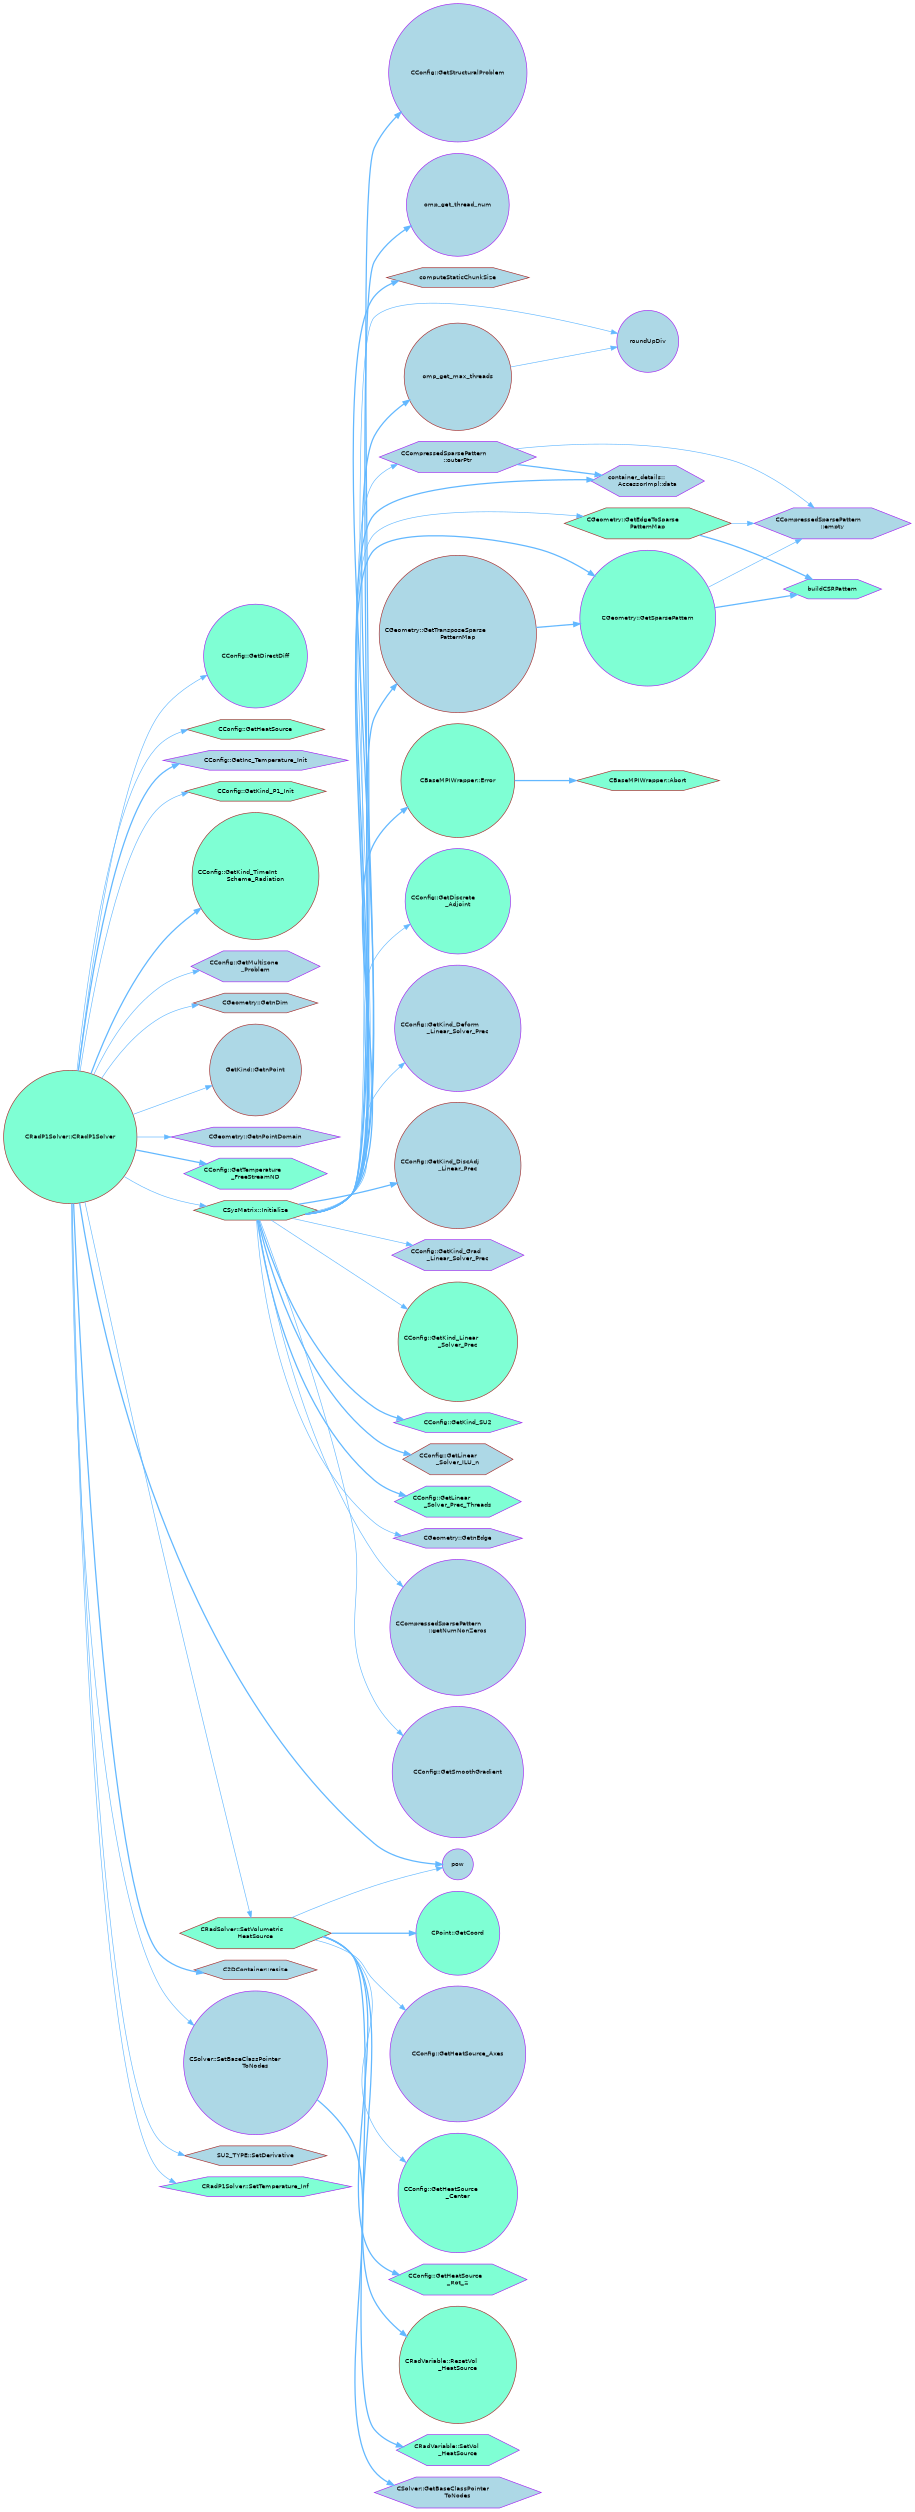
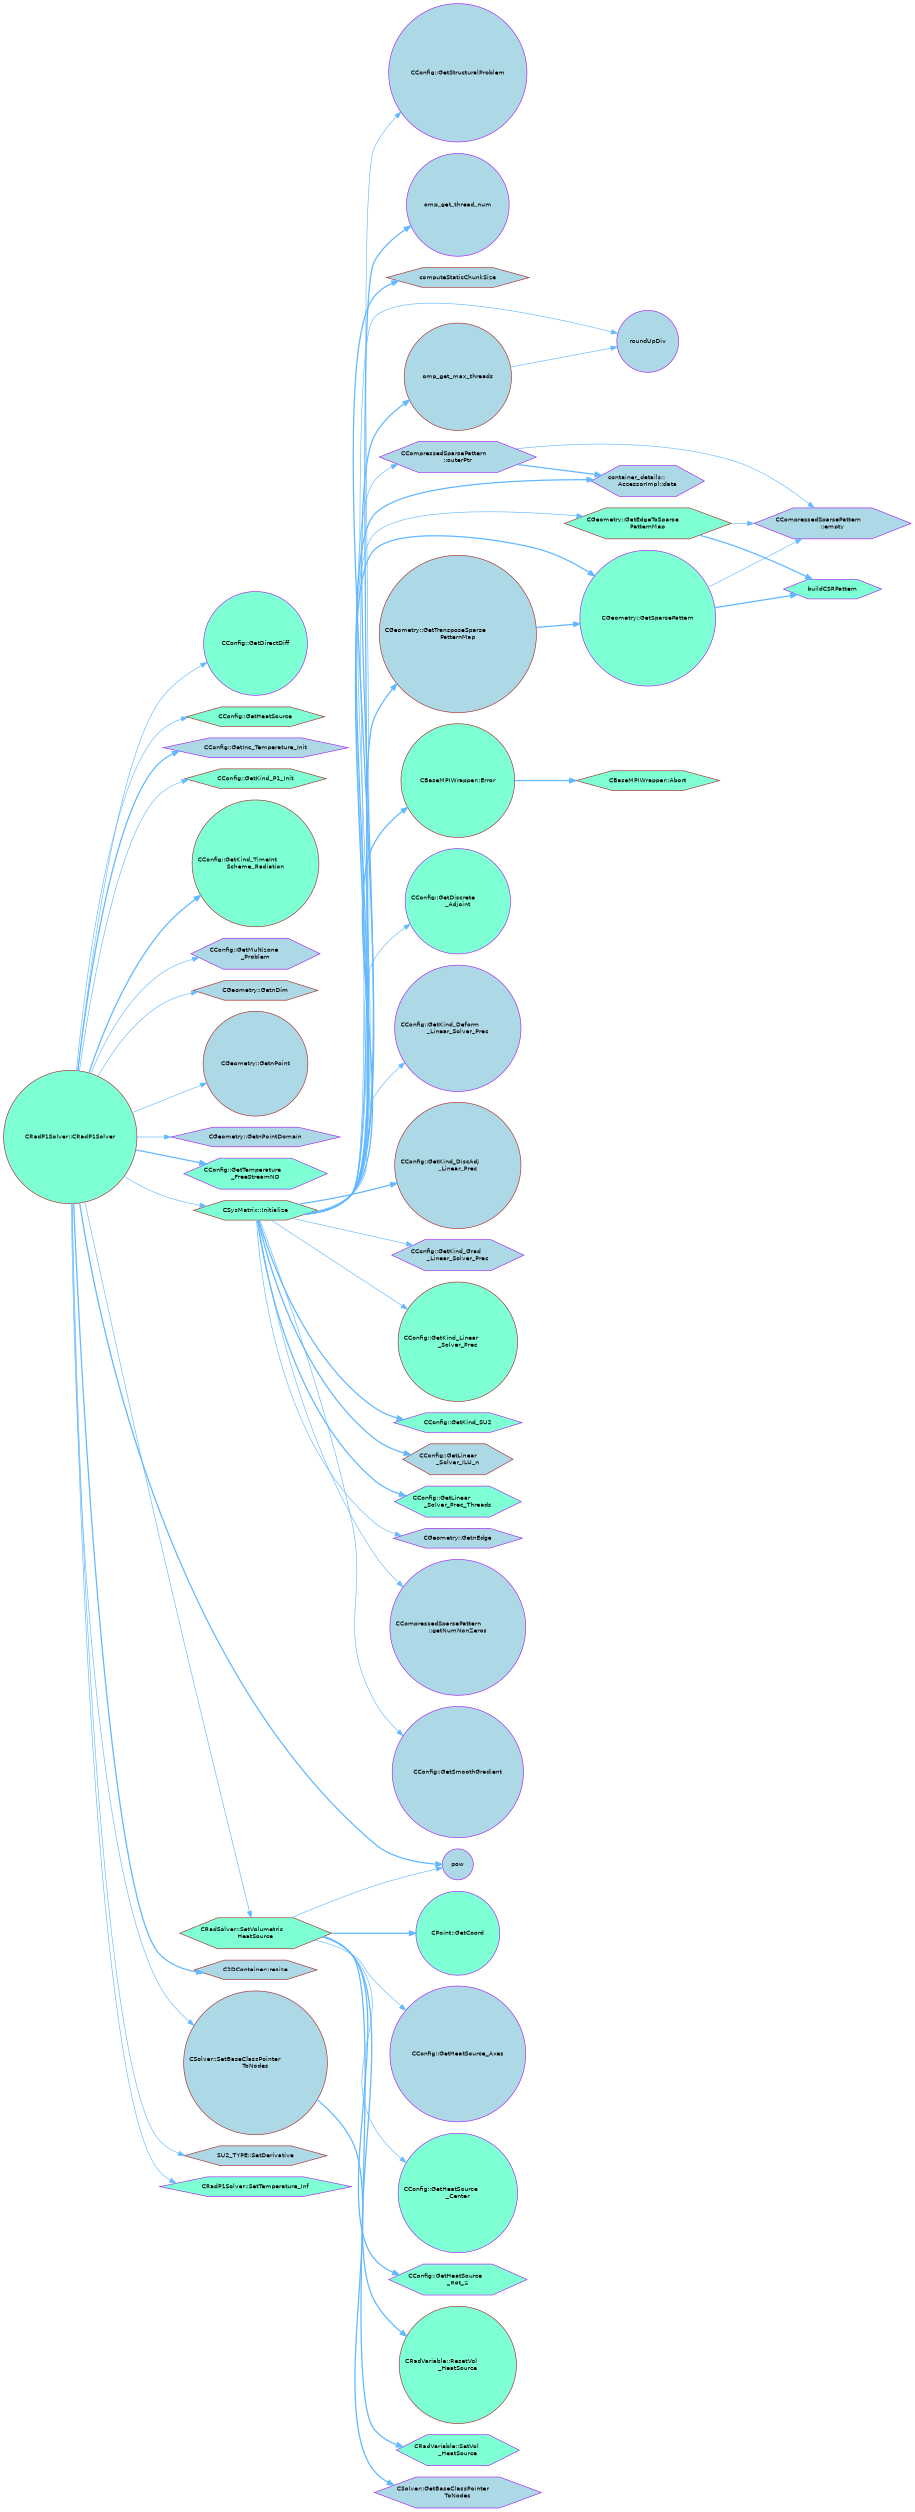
(368, 678) -> (368, 678)
(256, 1070) -> (256, 1064)
(256, 2063) -> (256, 2063)
